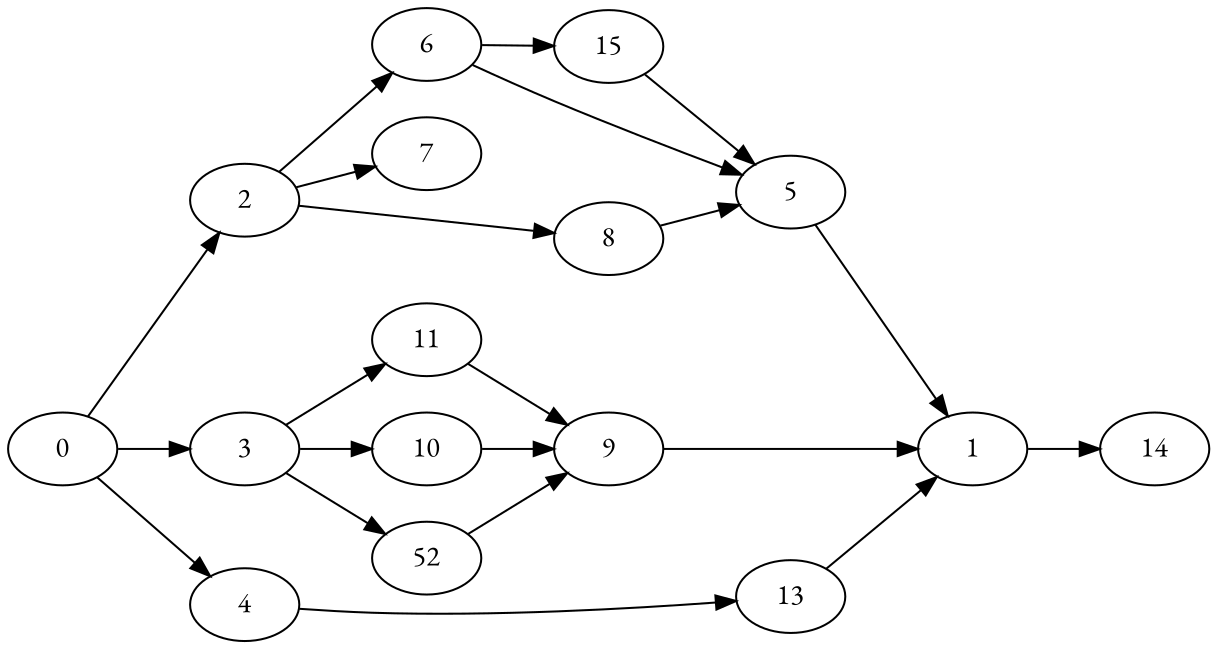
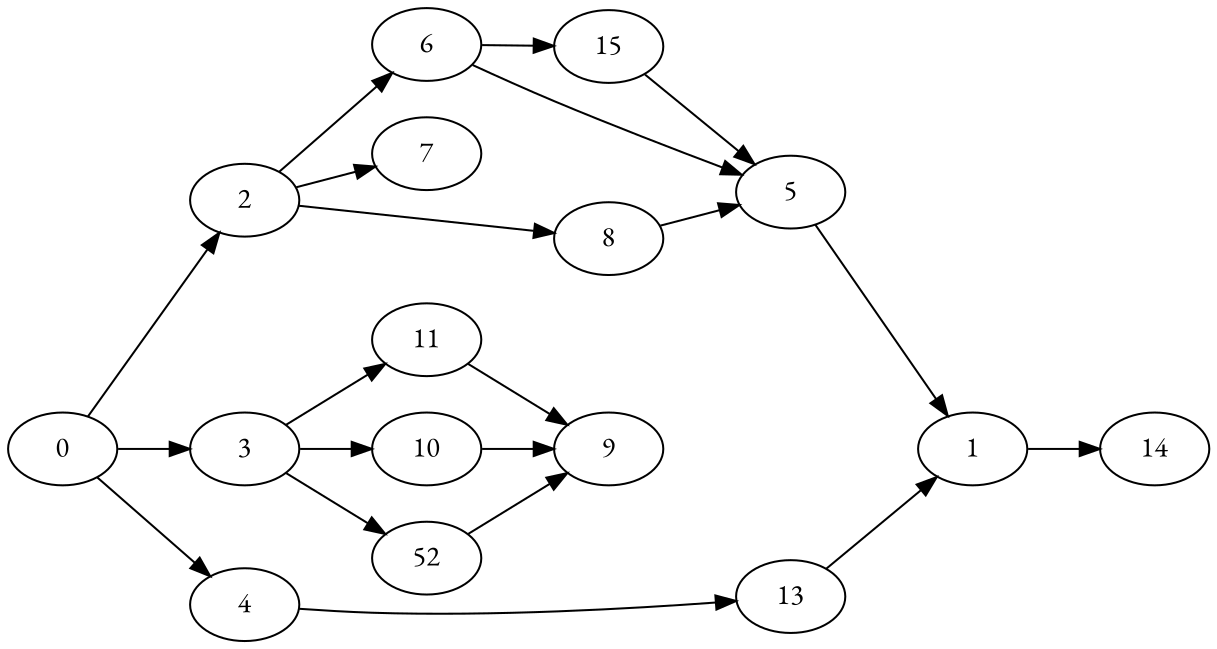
(781, 449) -> none
